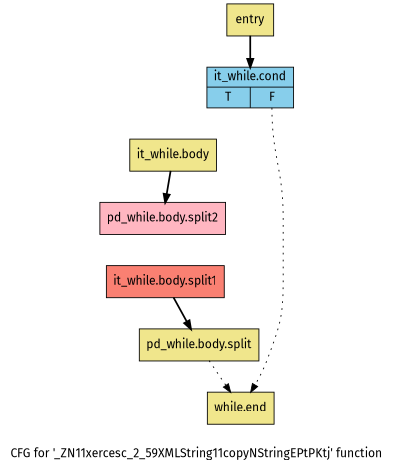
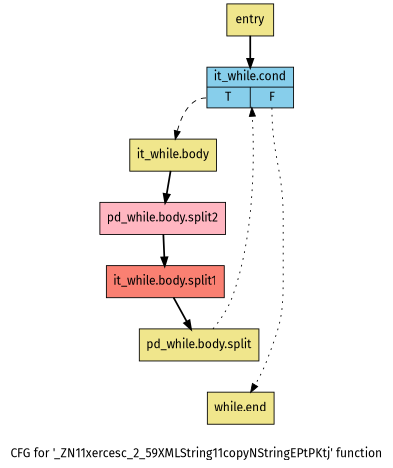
none -> (187, 109)
none -> (164, 246)
(218, 373) -> (249, 226)
